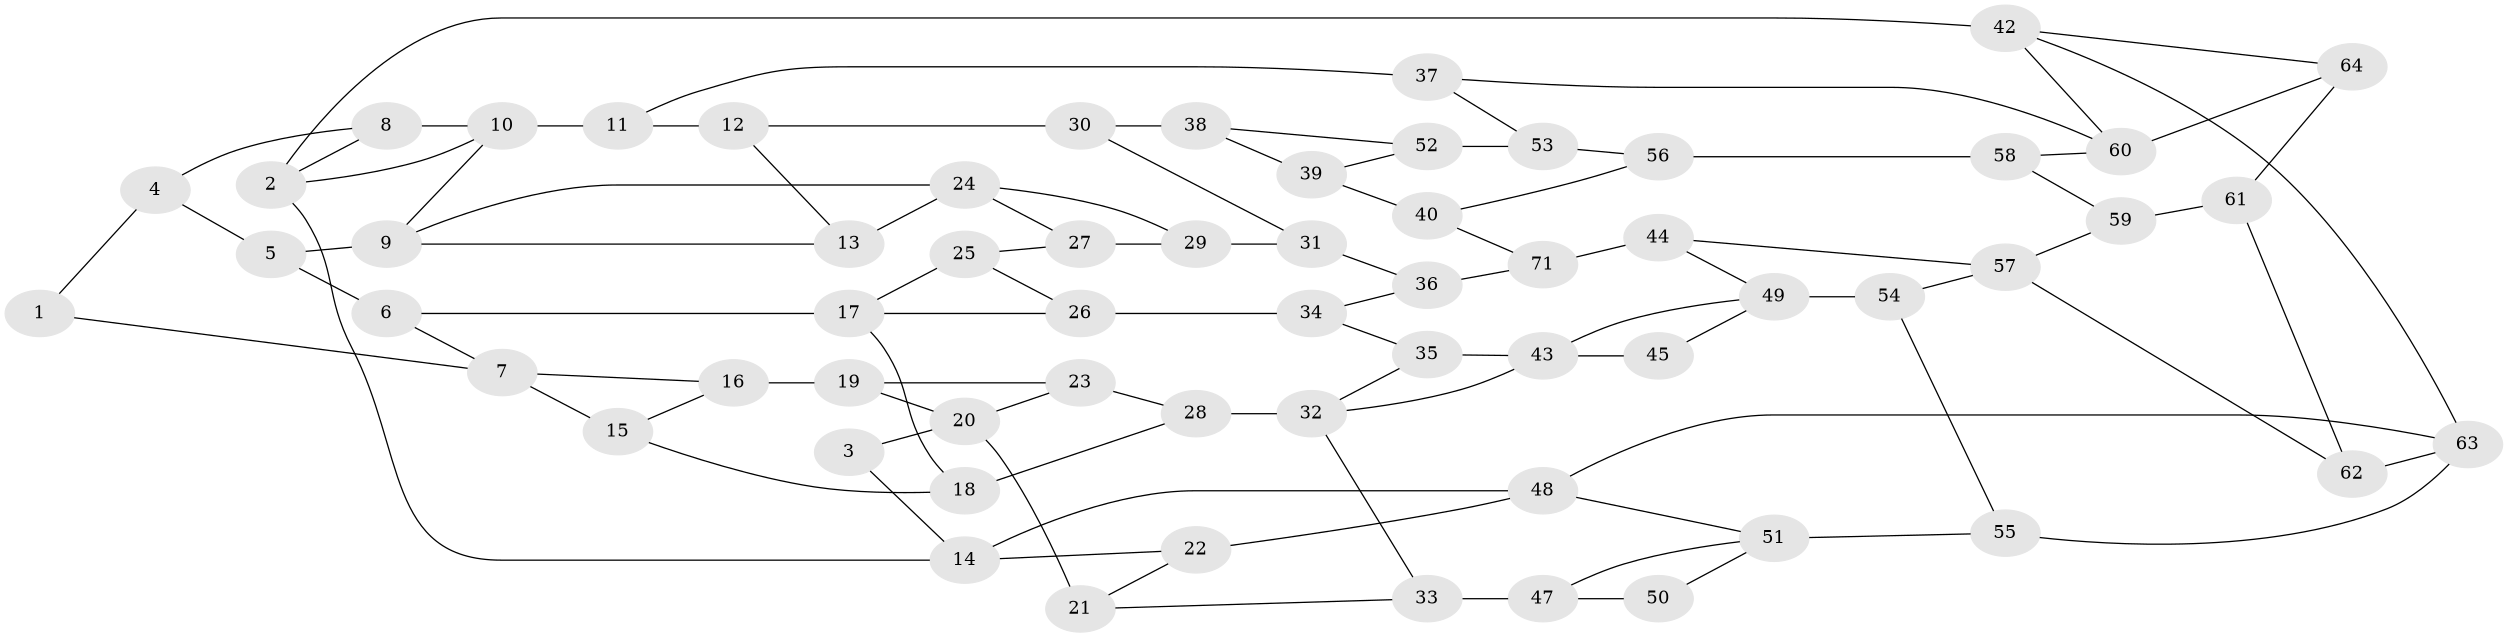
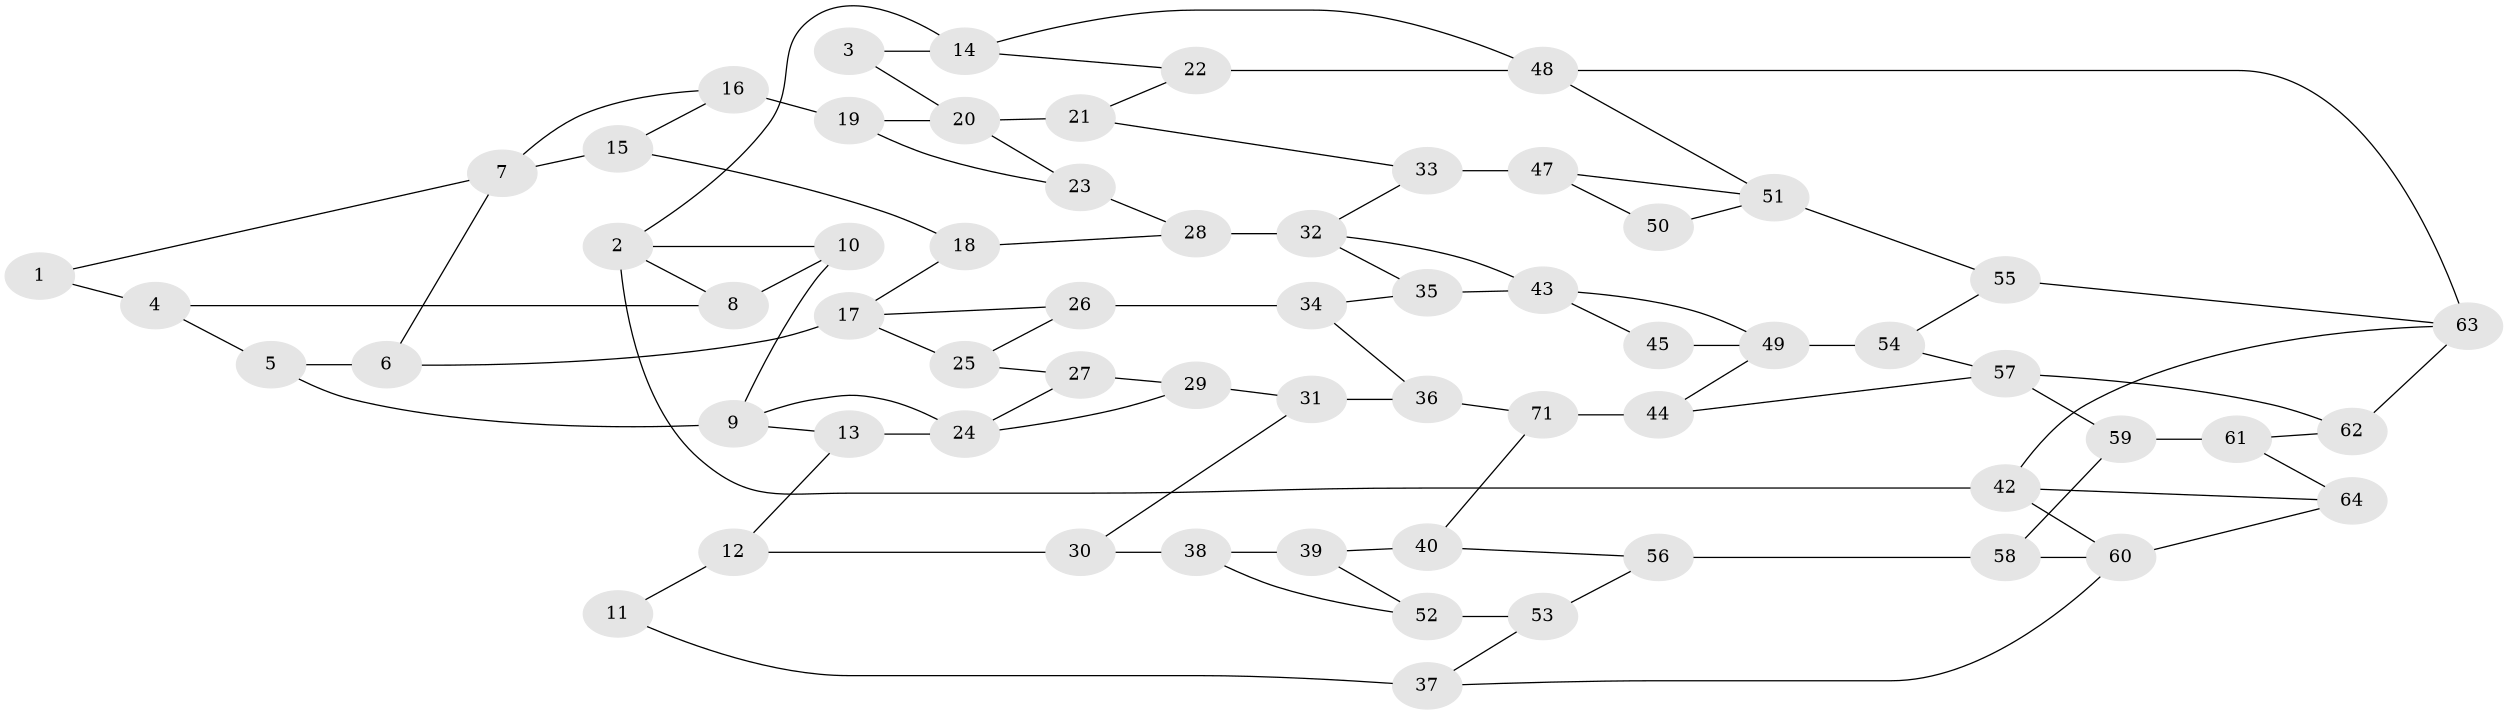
(560, 126) -> none
